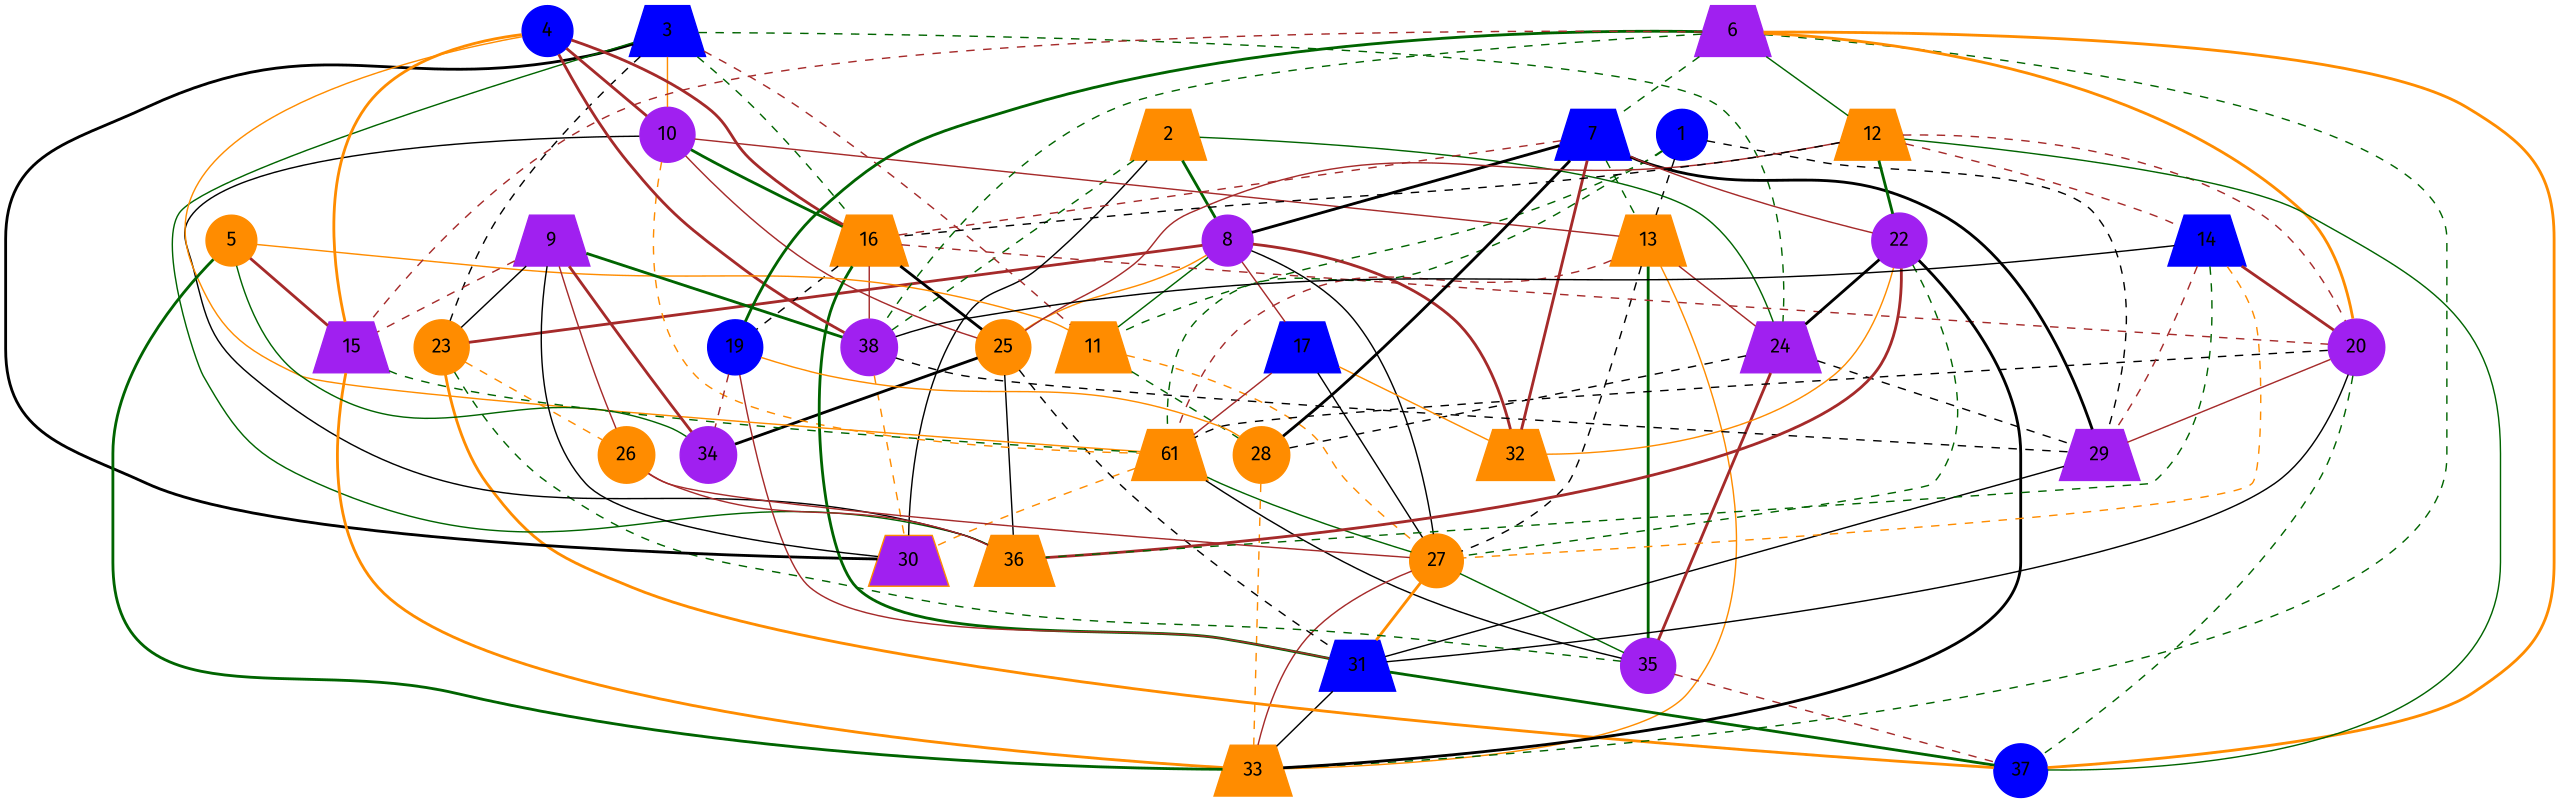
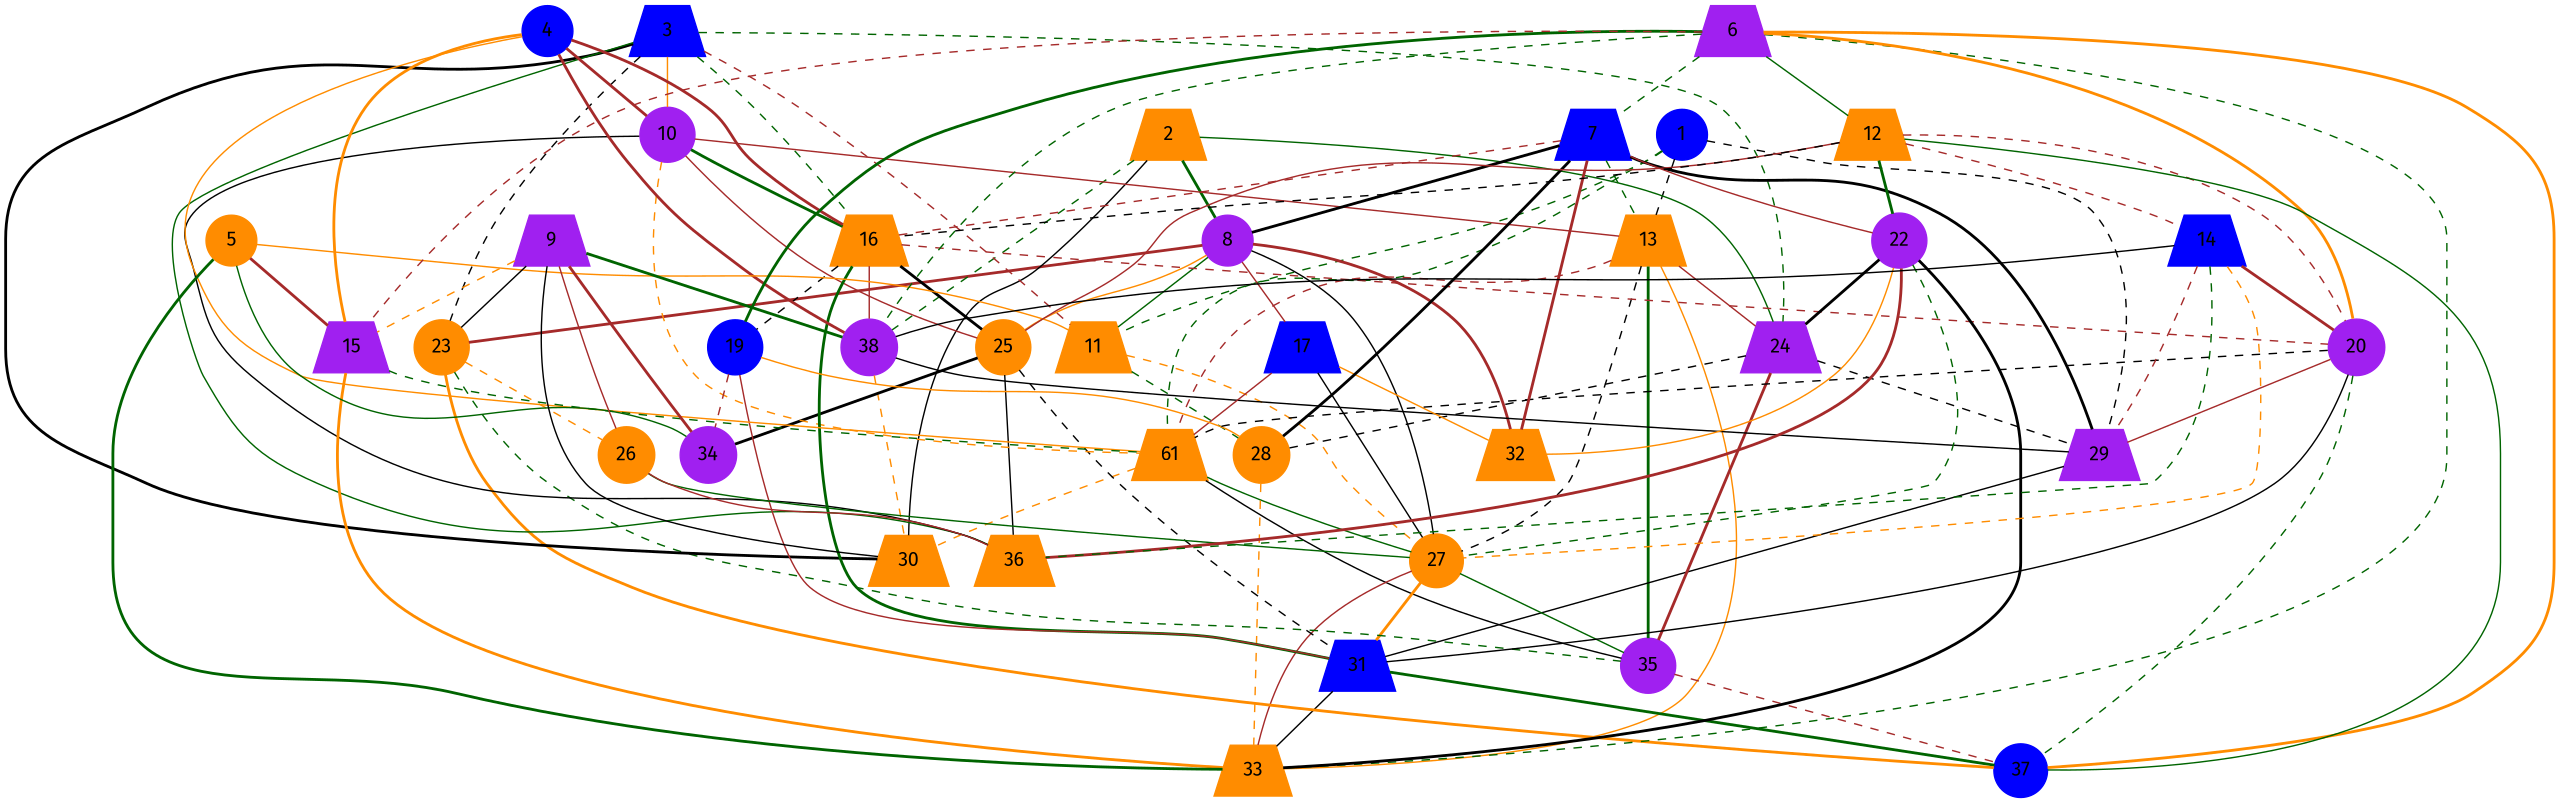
(446, 296) -> (446, 296)
(1540, 420) -> (1540, 420)
(1027, 527) -> (1027, 527)
(909, 561) -> (909, 561)
